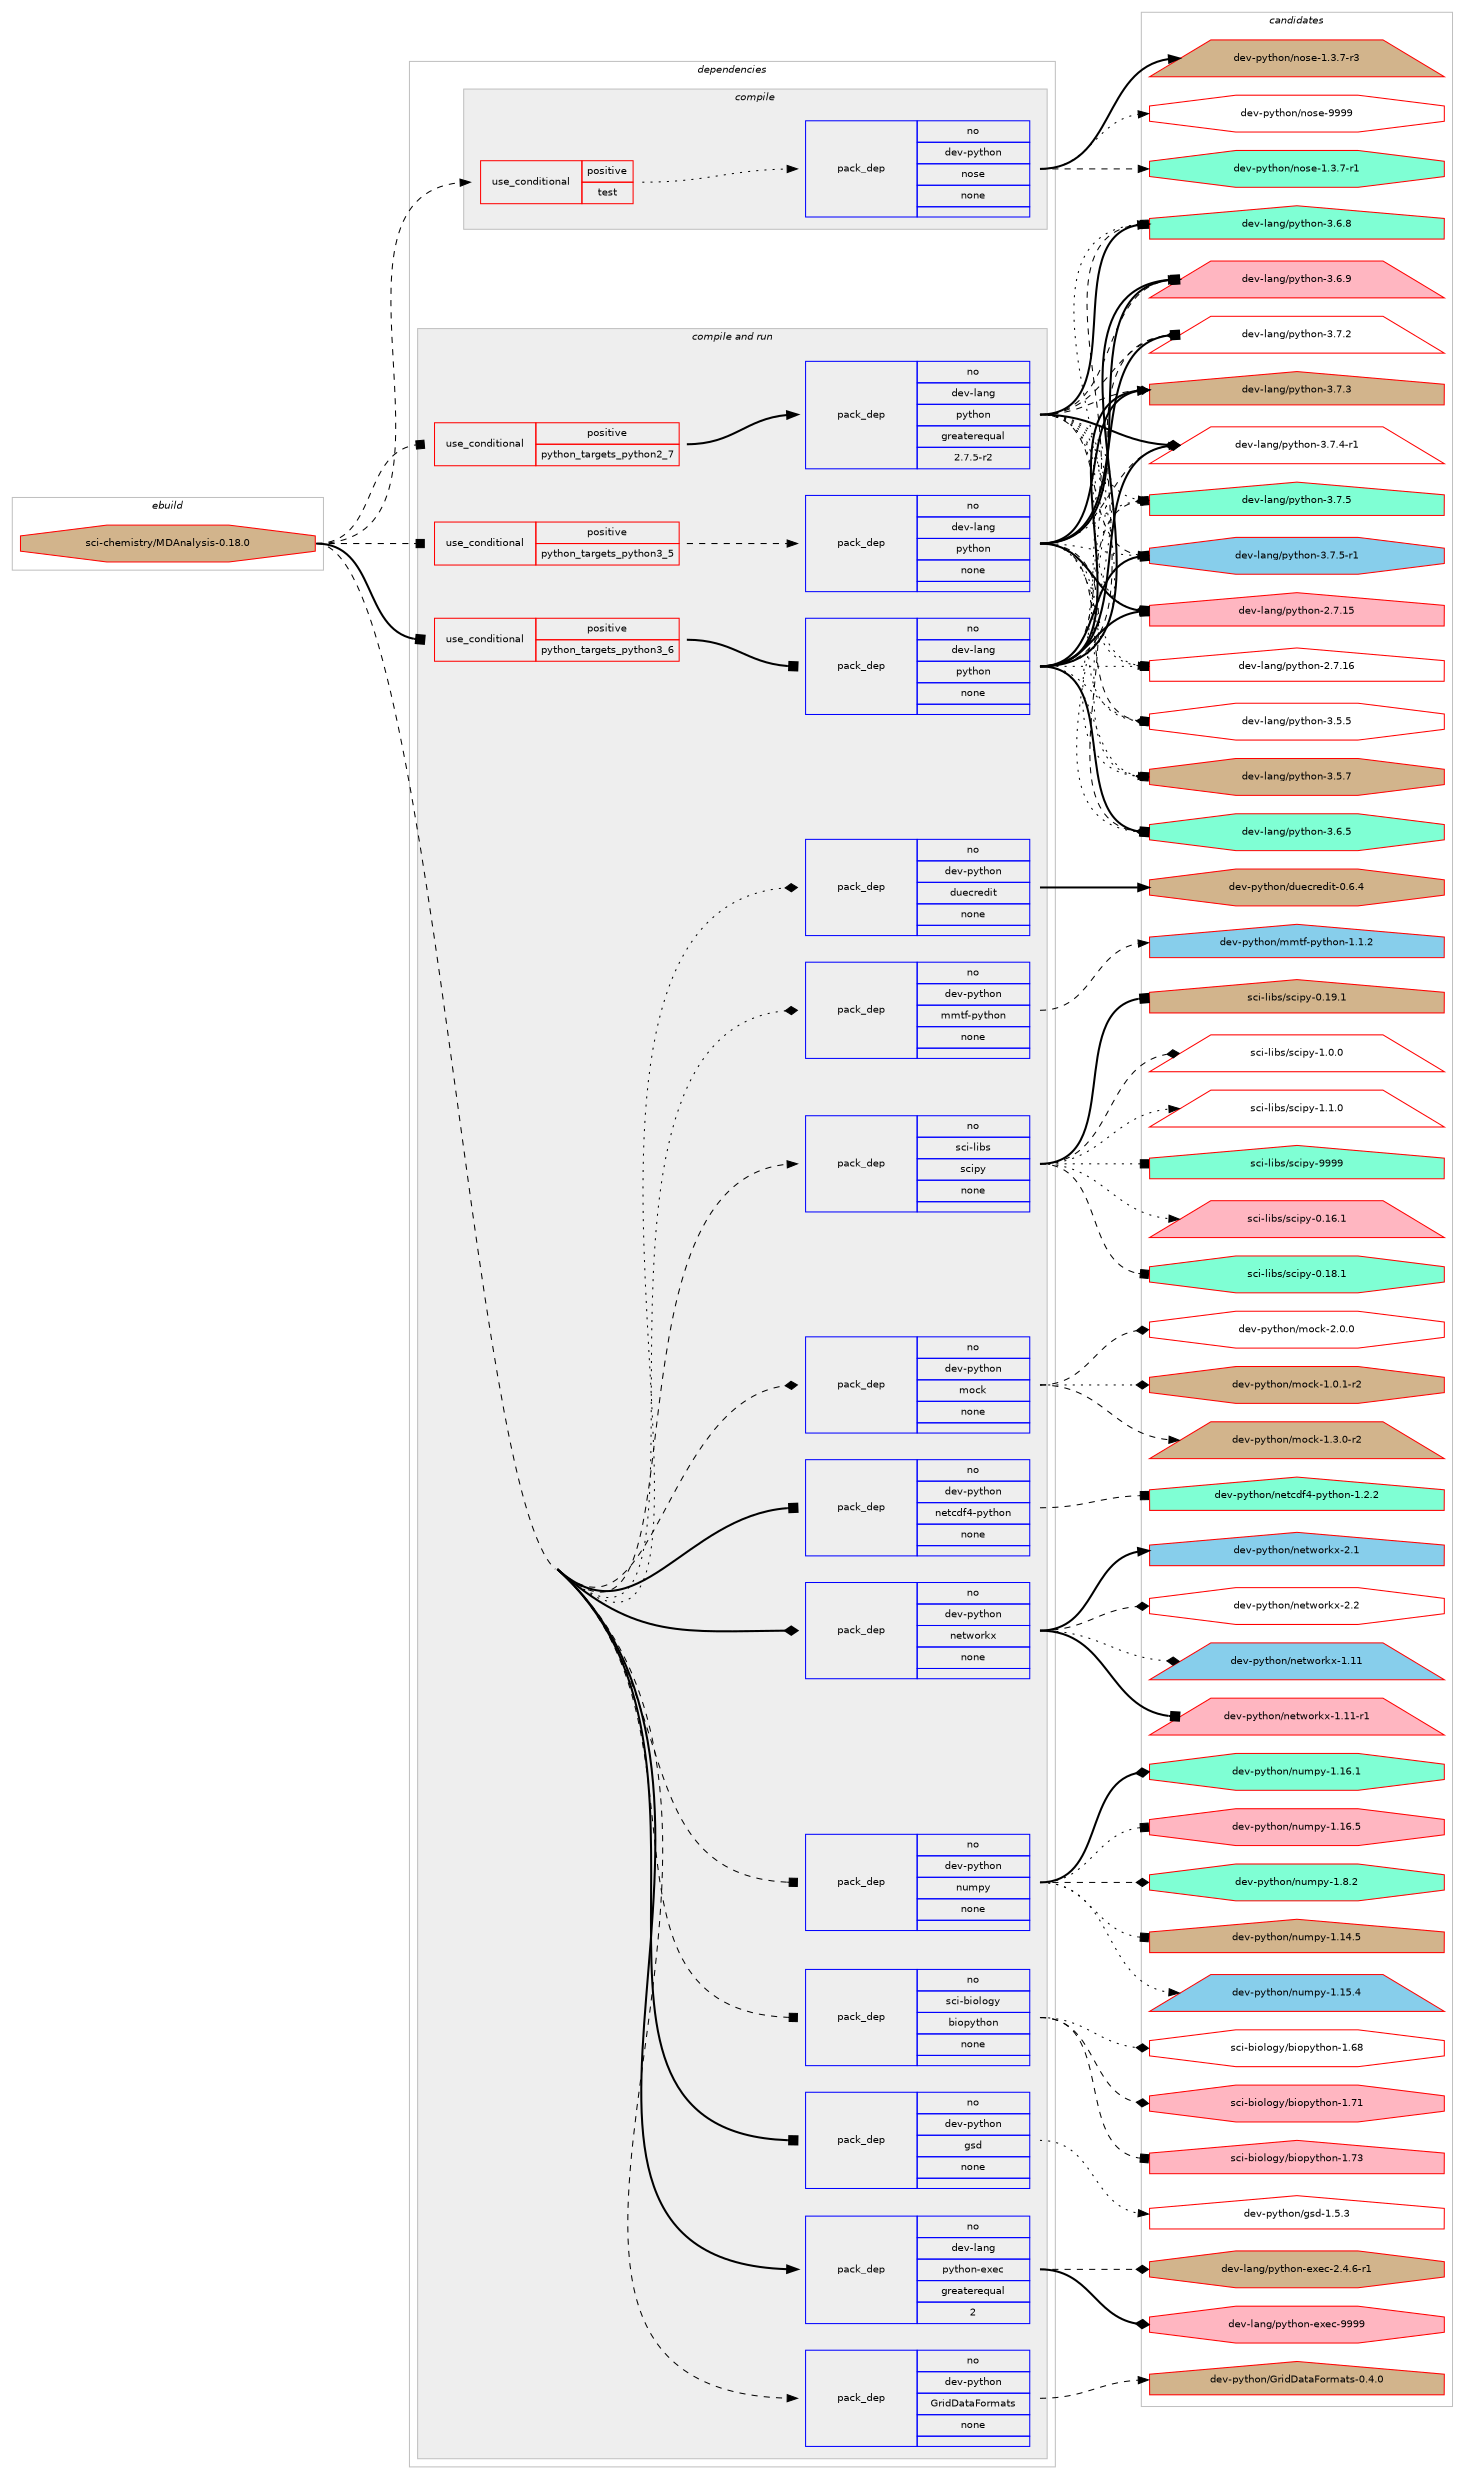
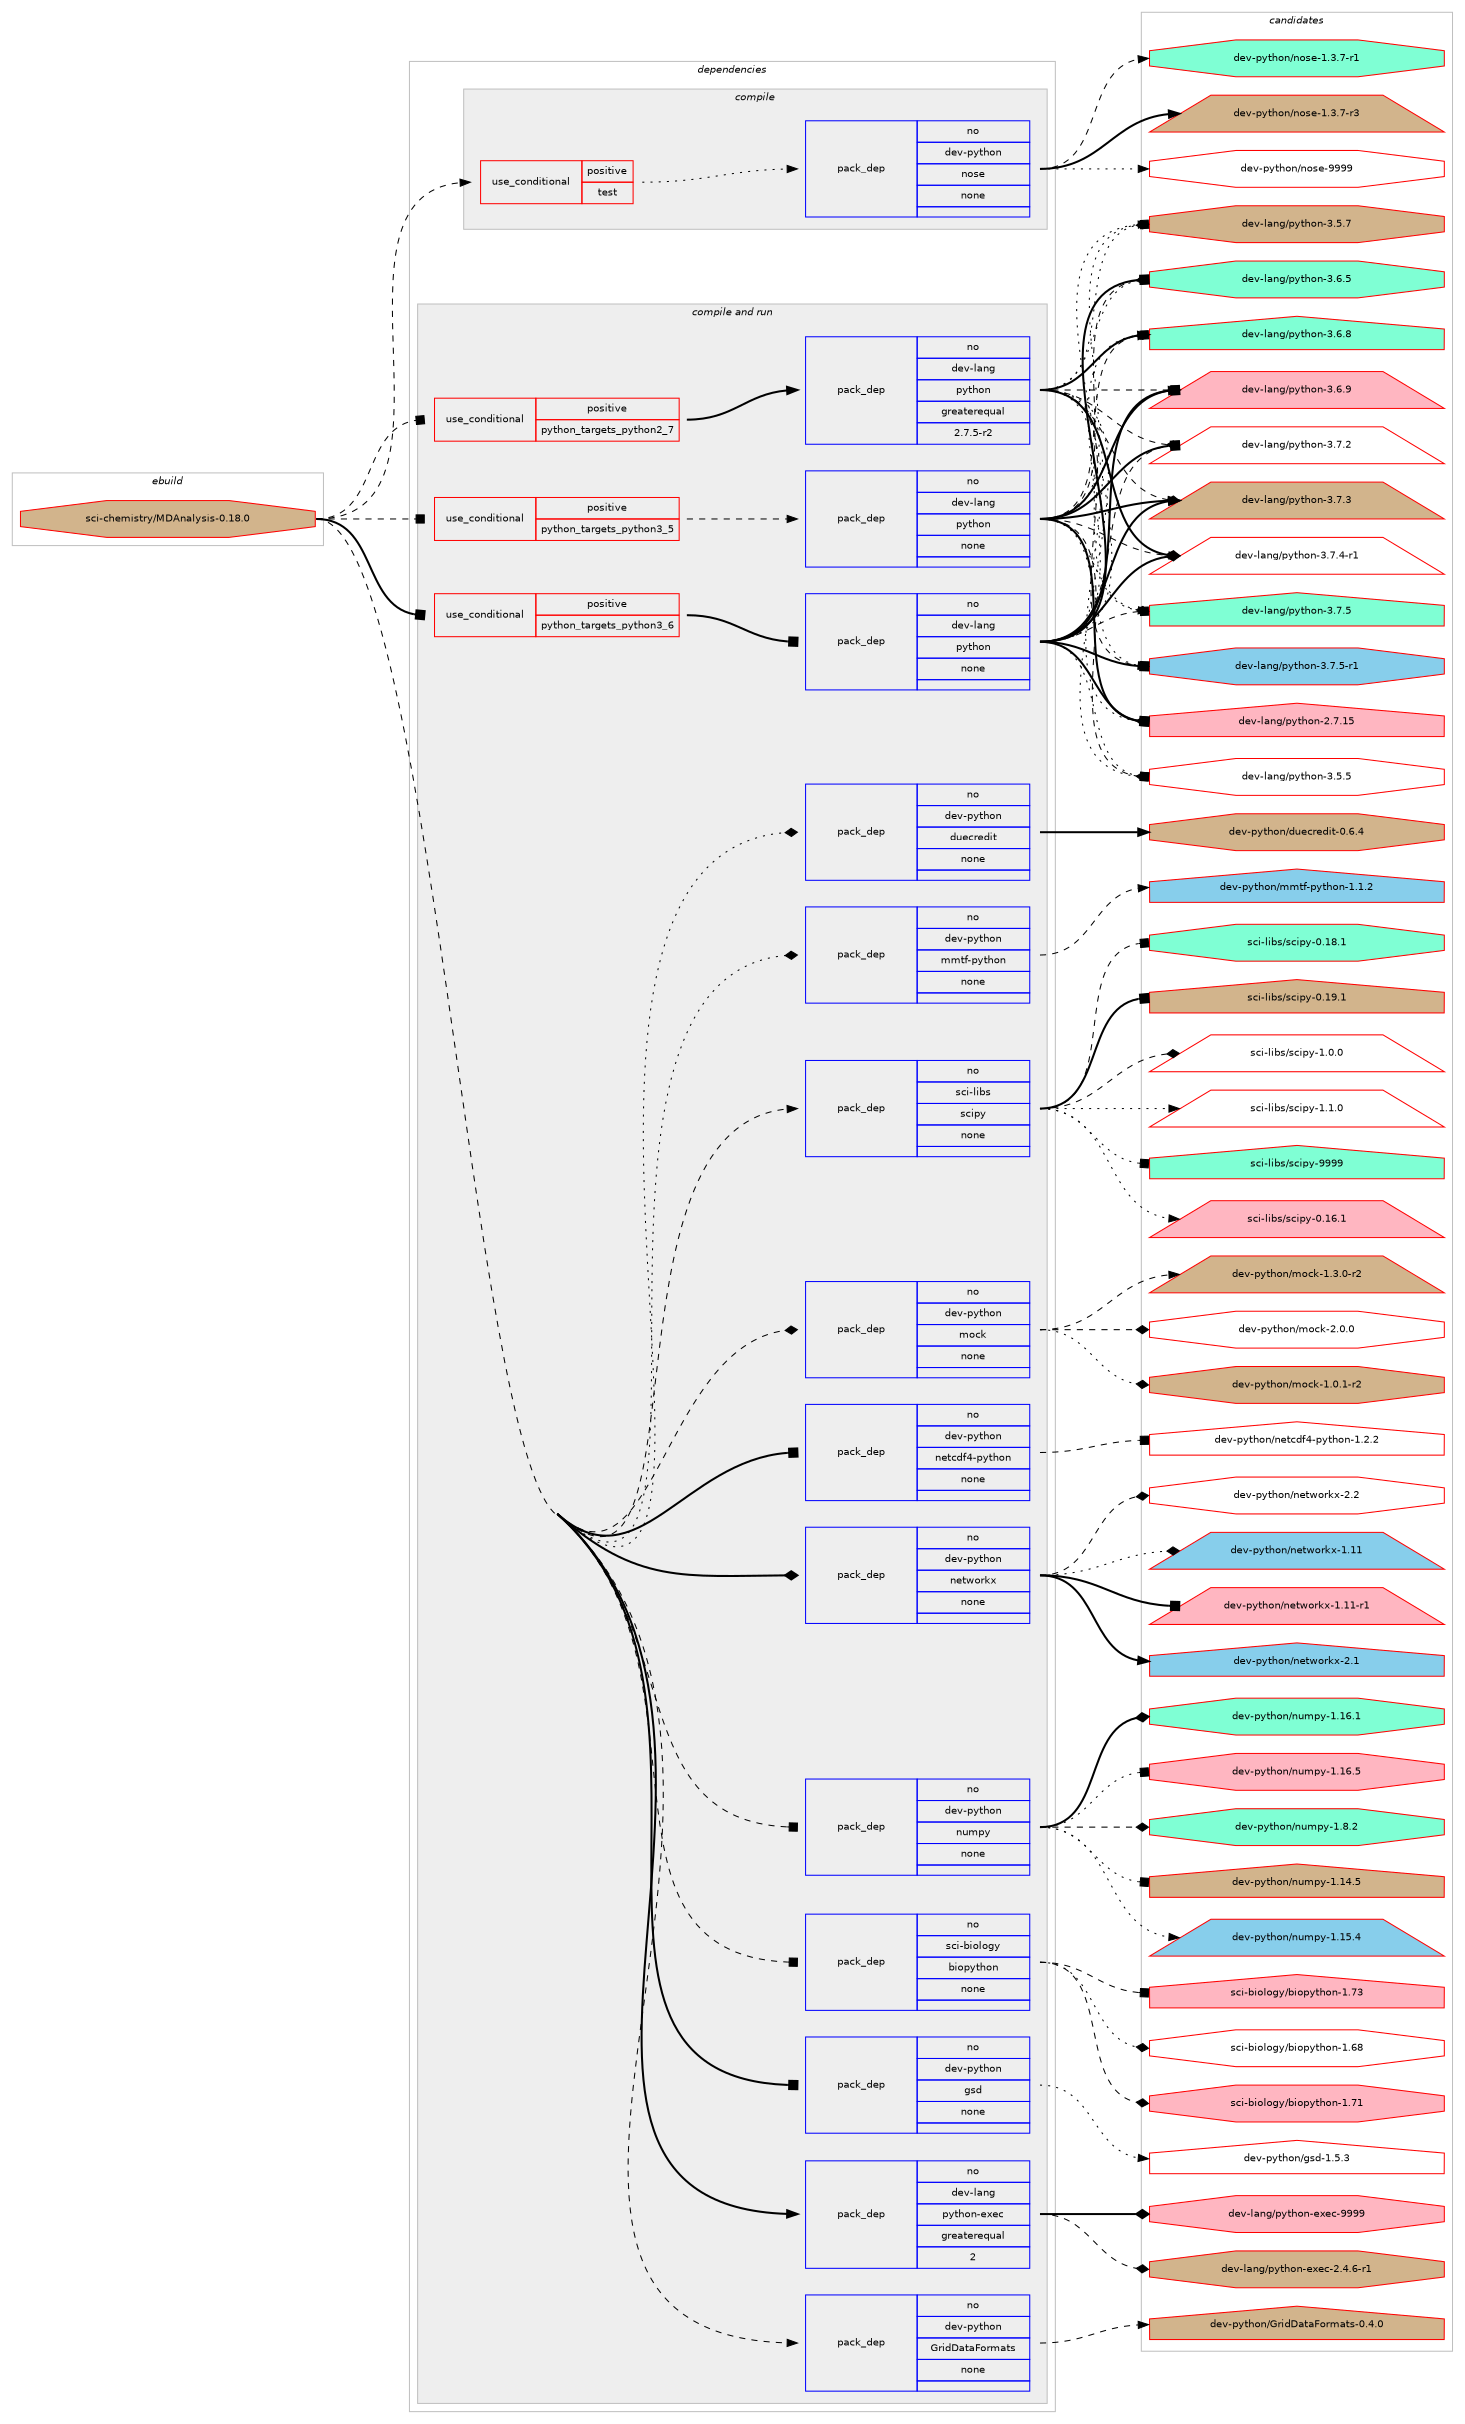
(1297, 390) -> (1297, 501)
(1297, 666) -> none
(1297, 1495) -> (1297, 1440)
